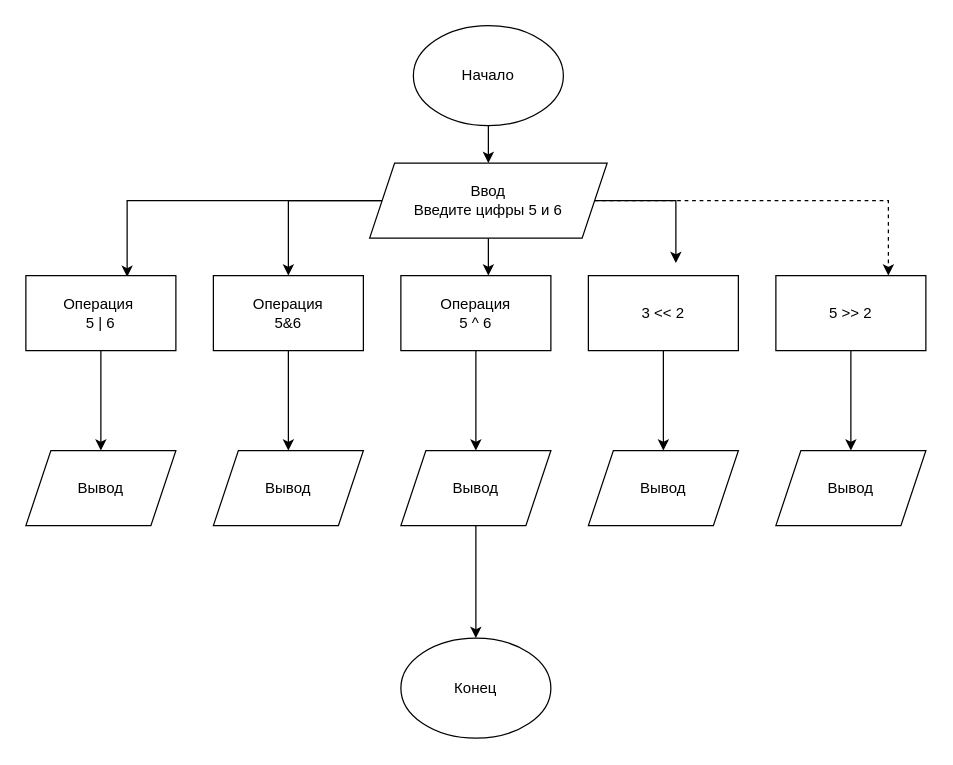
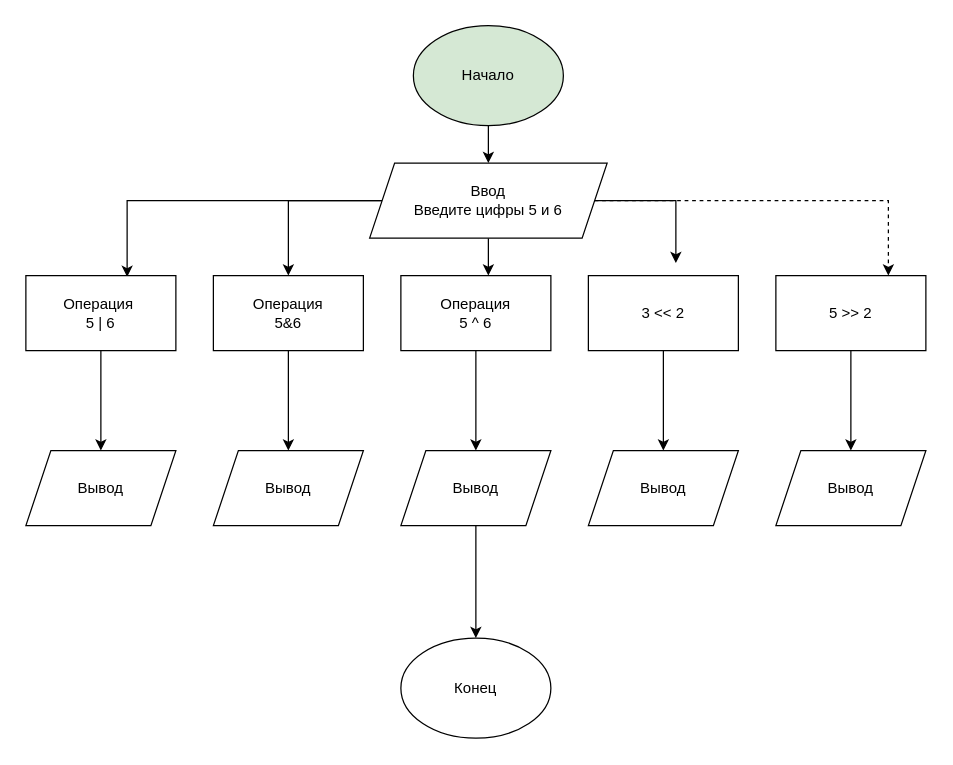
(488, 76) -> (488, 76)
